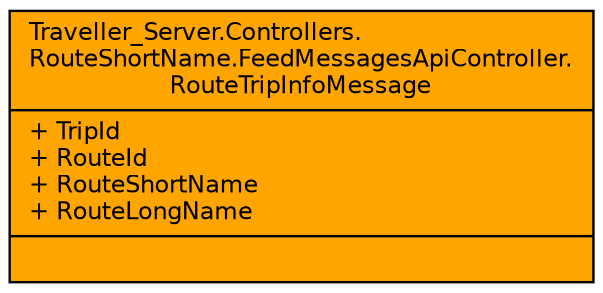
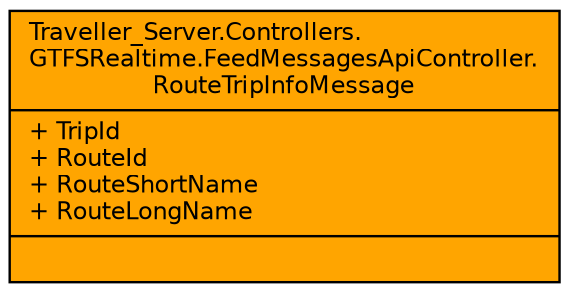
(302, 59) -> (285, 59)
